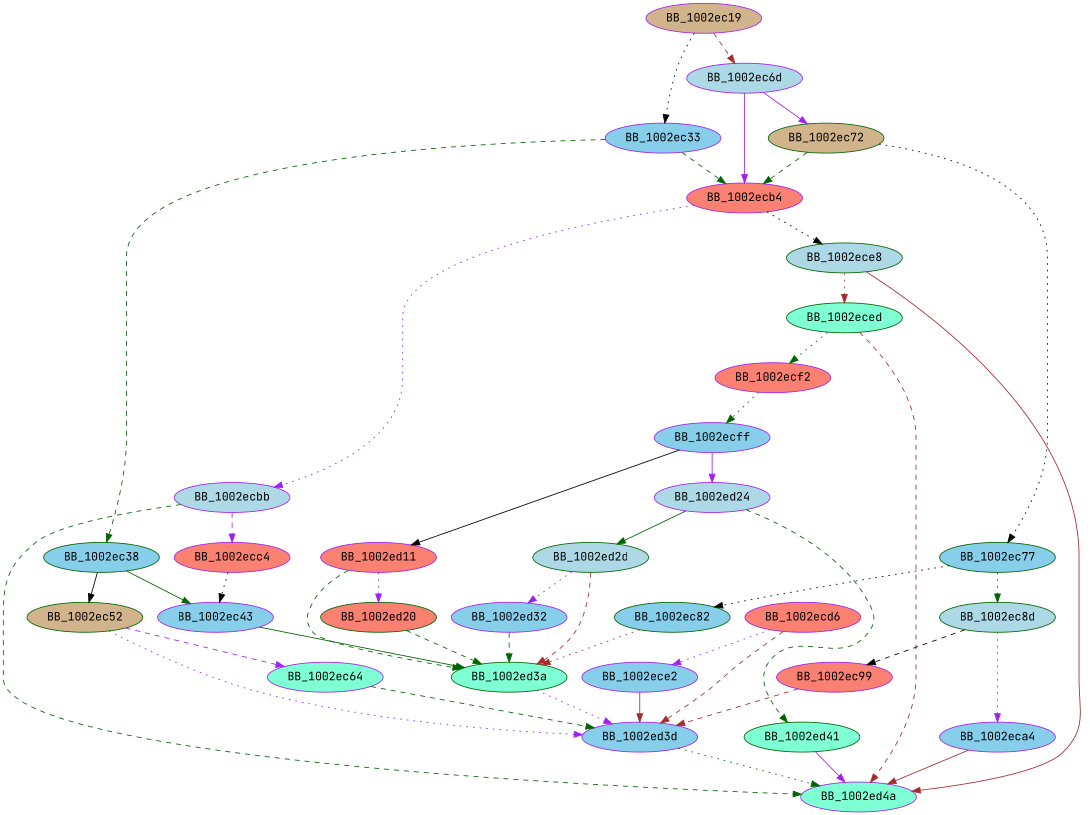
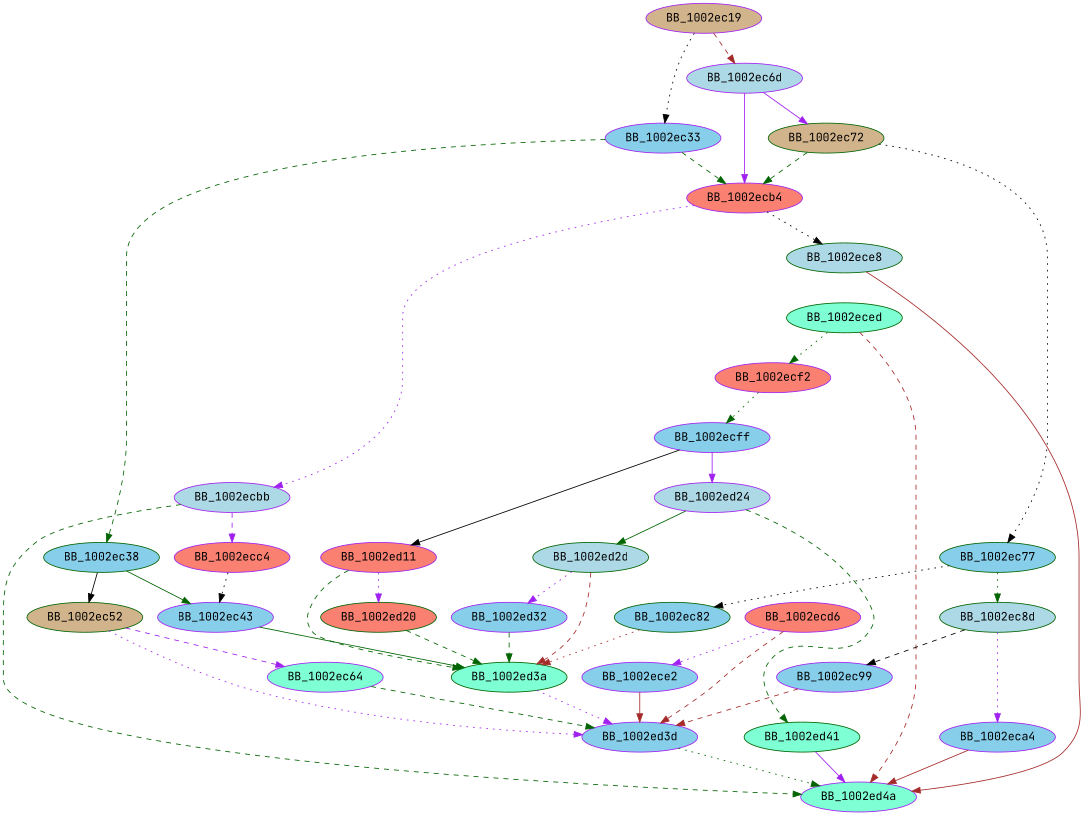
(844, 284) -> none
(834, 677) -> (834, 677)
